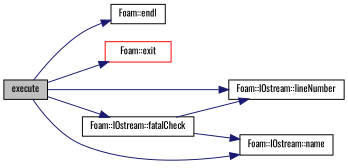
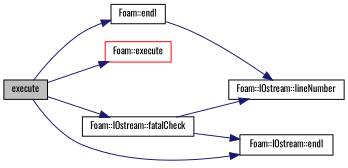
(138, 52) -> (138, 52)
(133, 90) -> (217, 45)
(286, 145) -> (286, 145)
